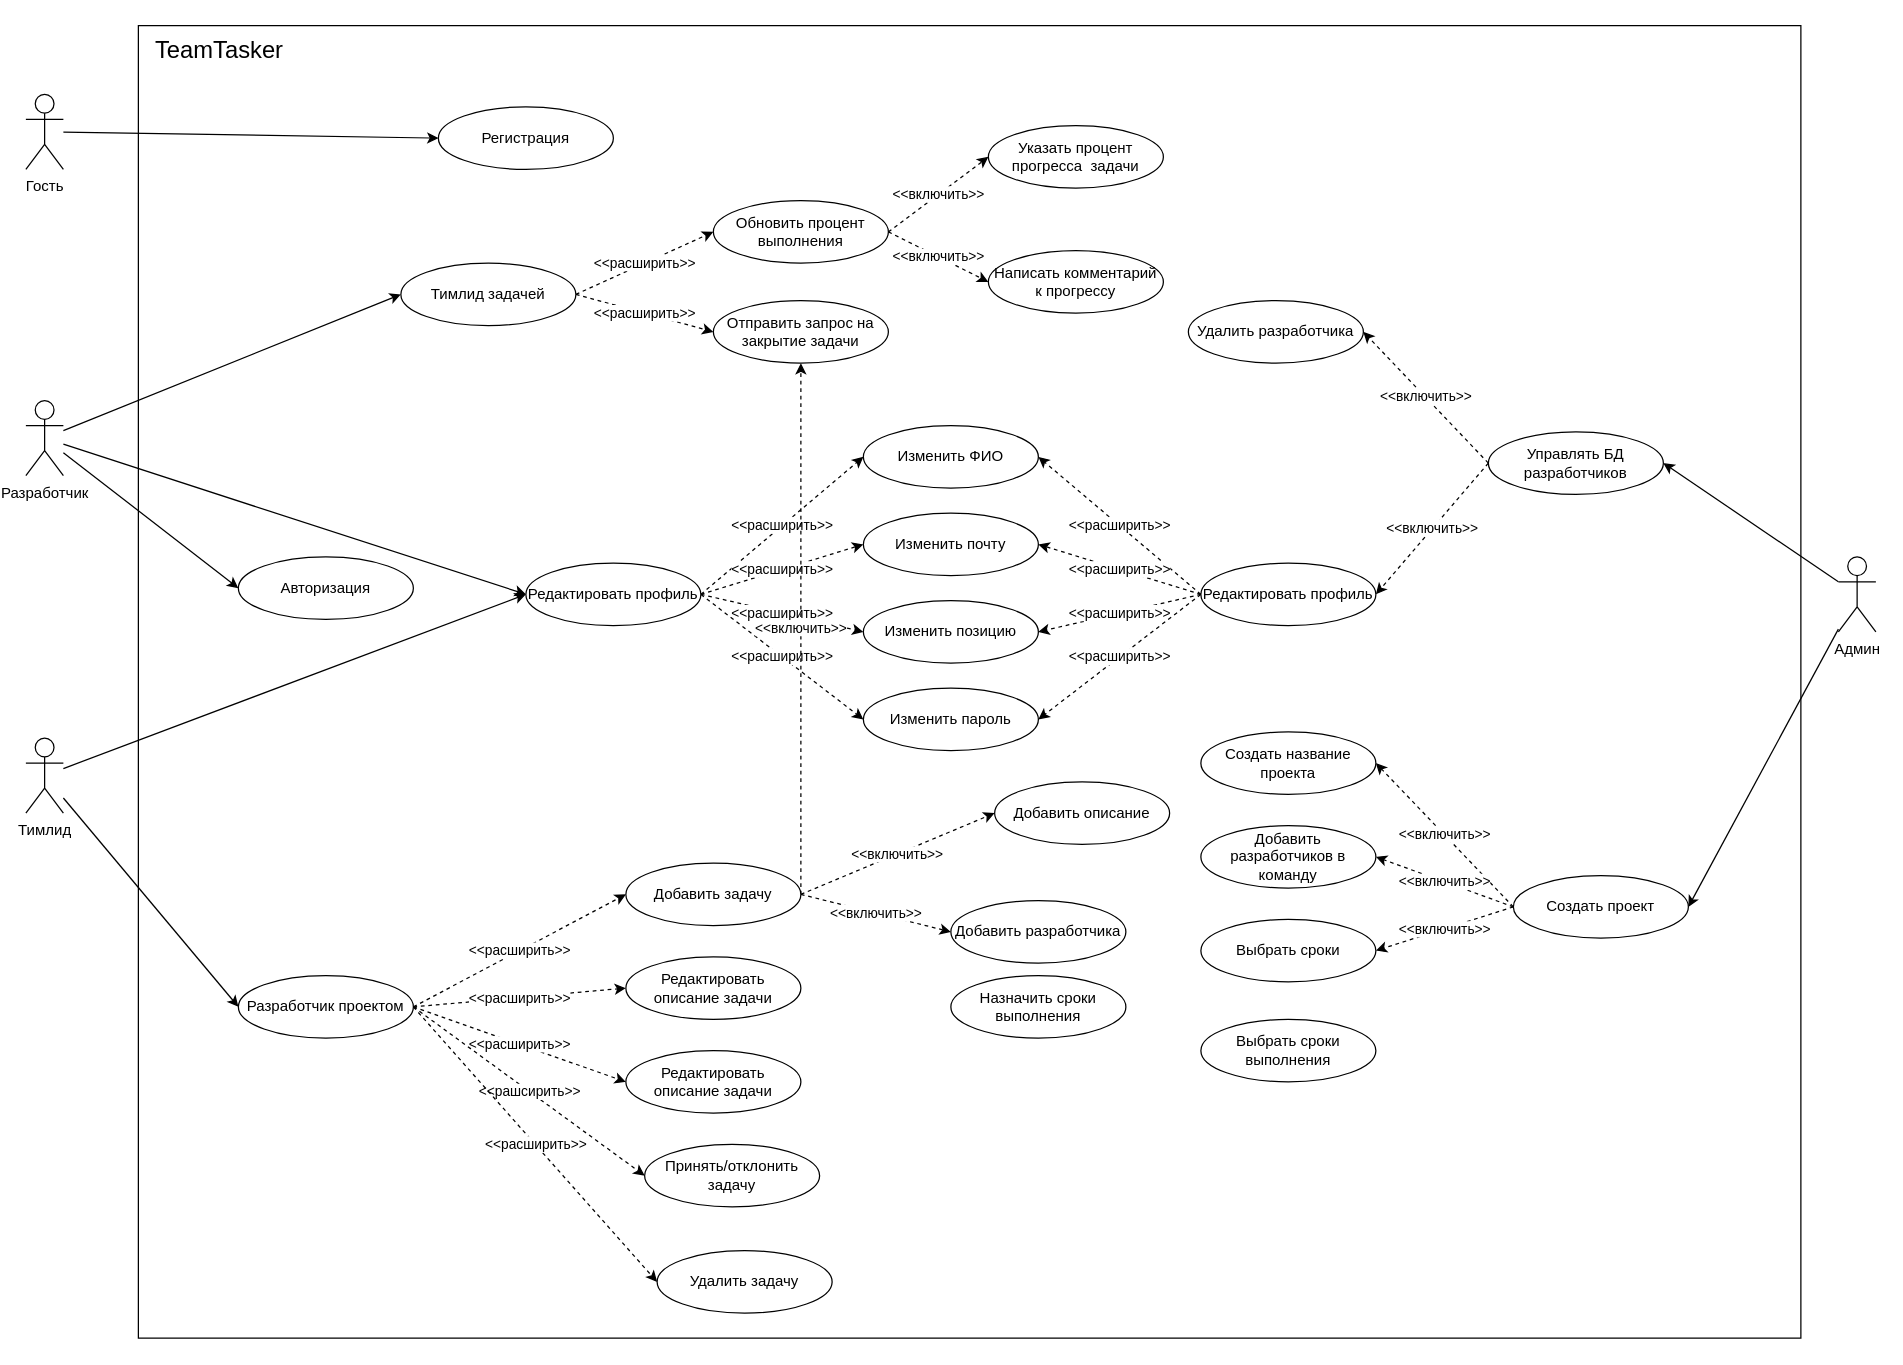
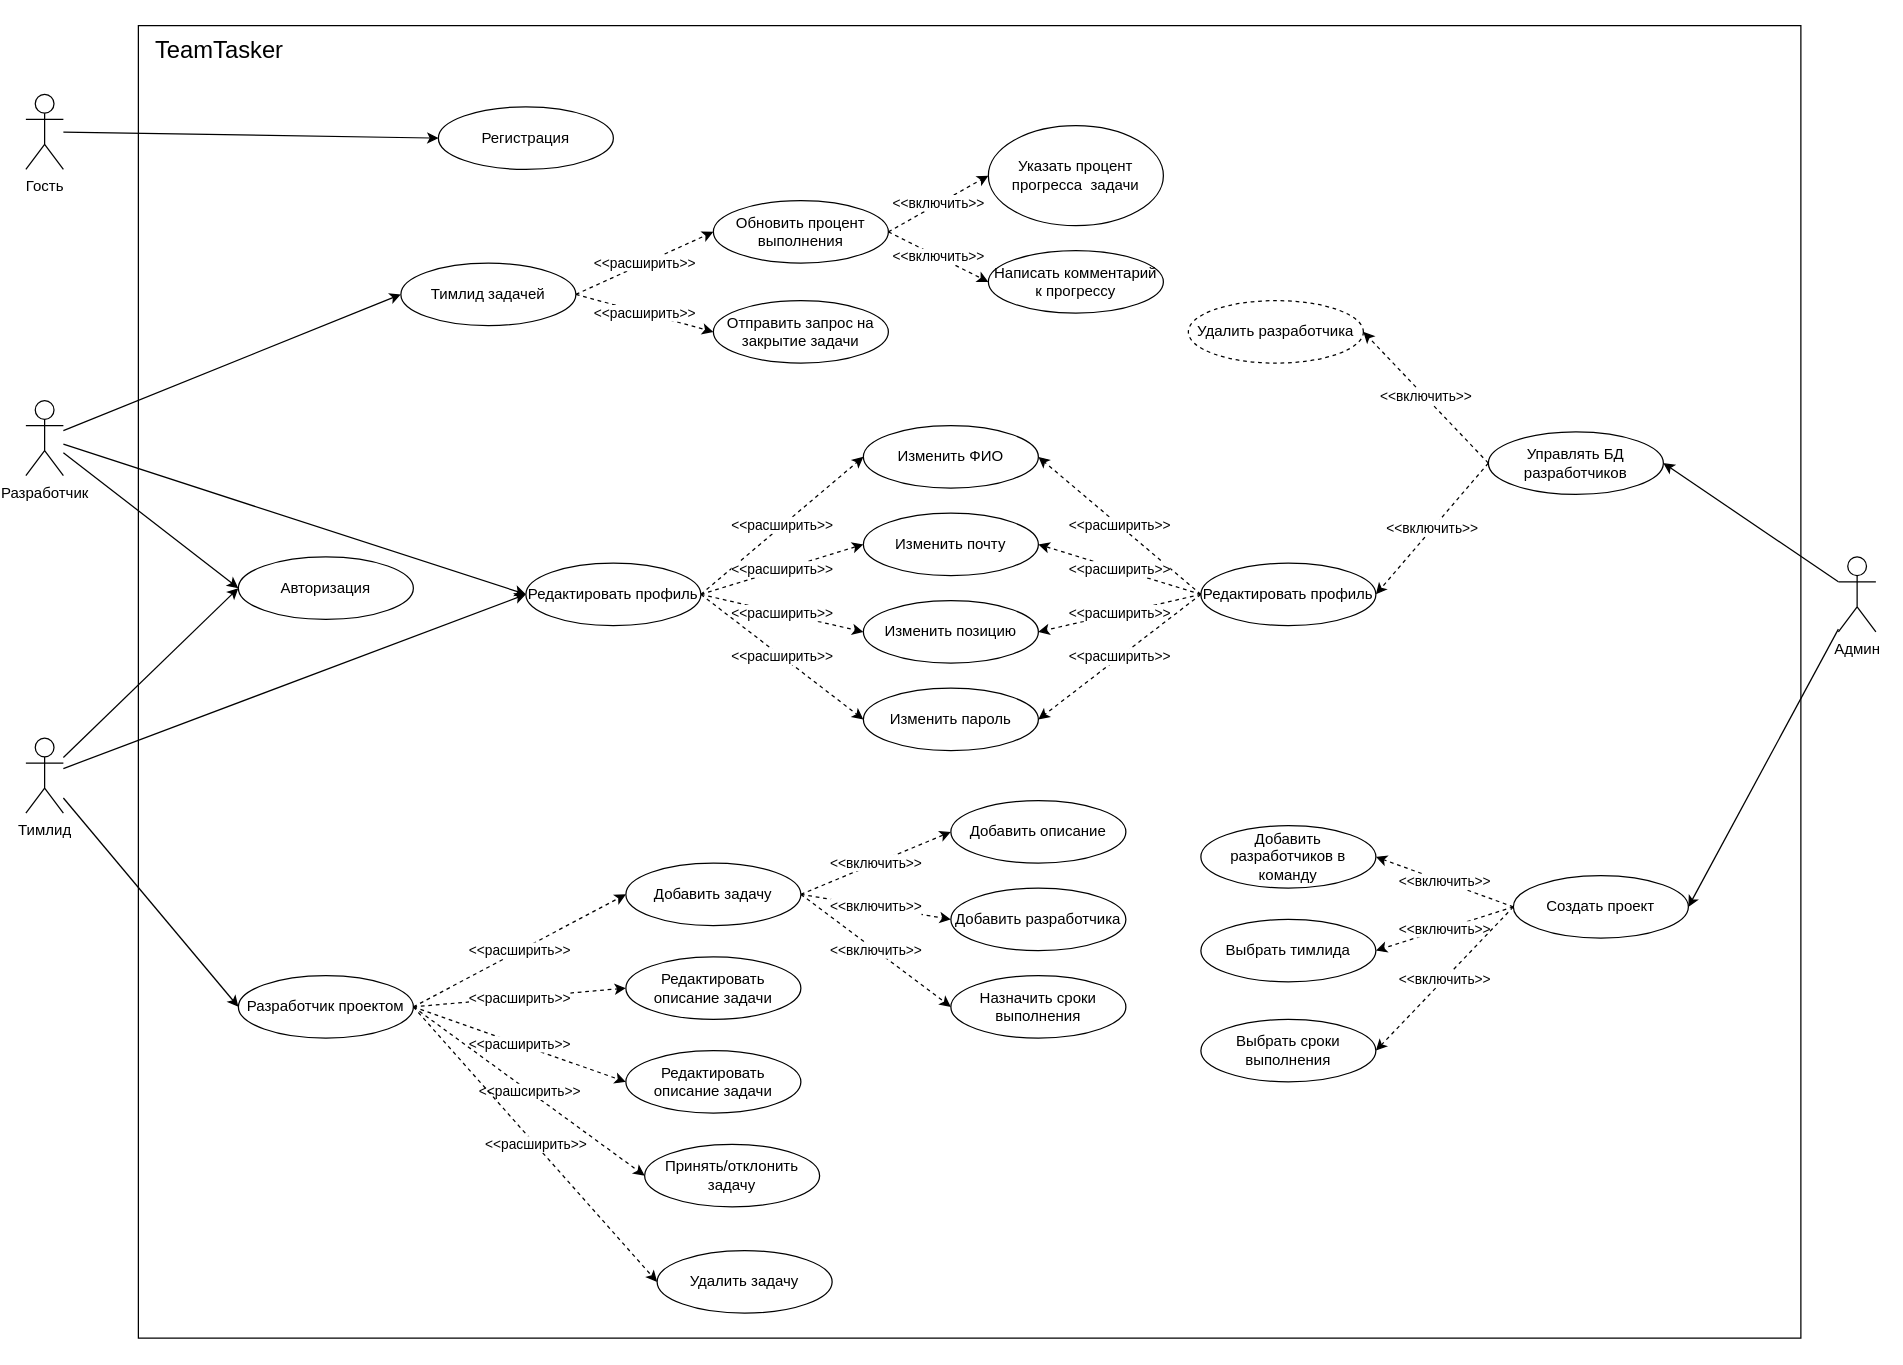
(1076, 157) -> (1076, 176)
(1276, 332) -> (1276, 332)
(801, 630) -> (874, 950)
none -> (147, 676)
(1288, 763) -> none
(1082, 813) -> (1038, 832)
(1432, 822) -> none
(1038, 932) -> (1038, 919)
(1288, 951) -> (1288, 951)
none -> (1447, 976)
